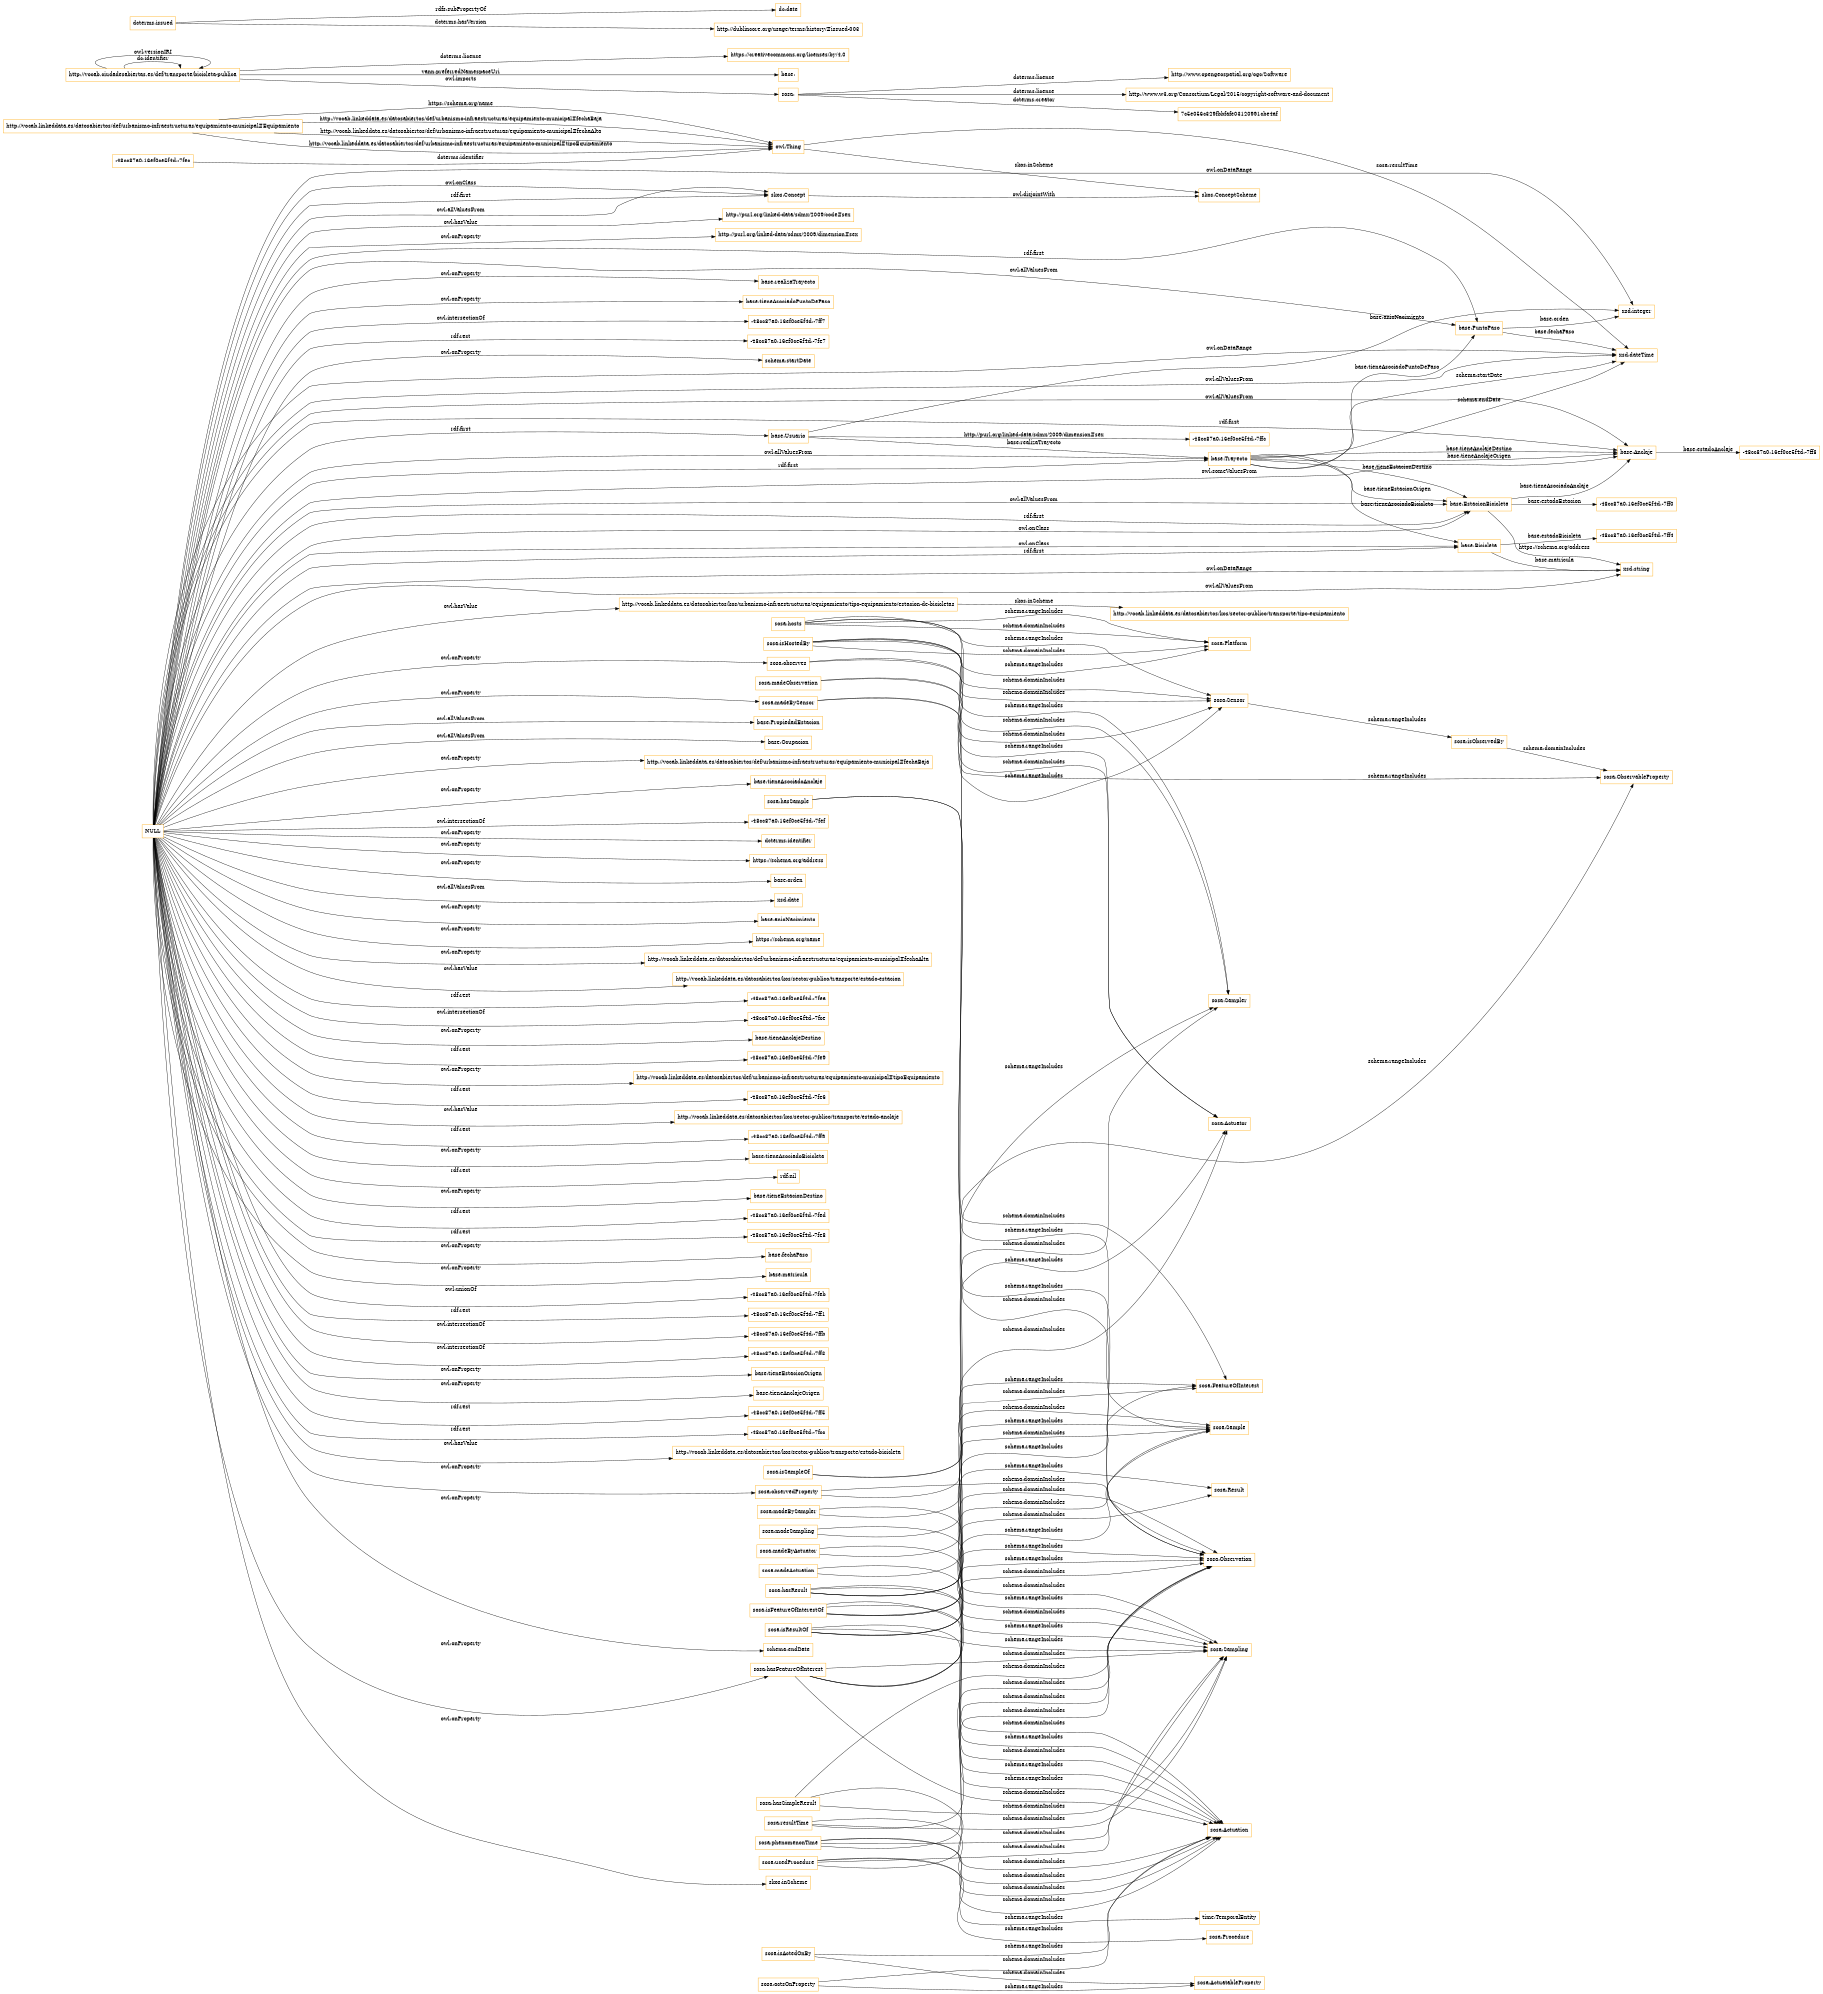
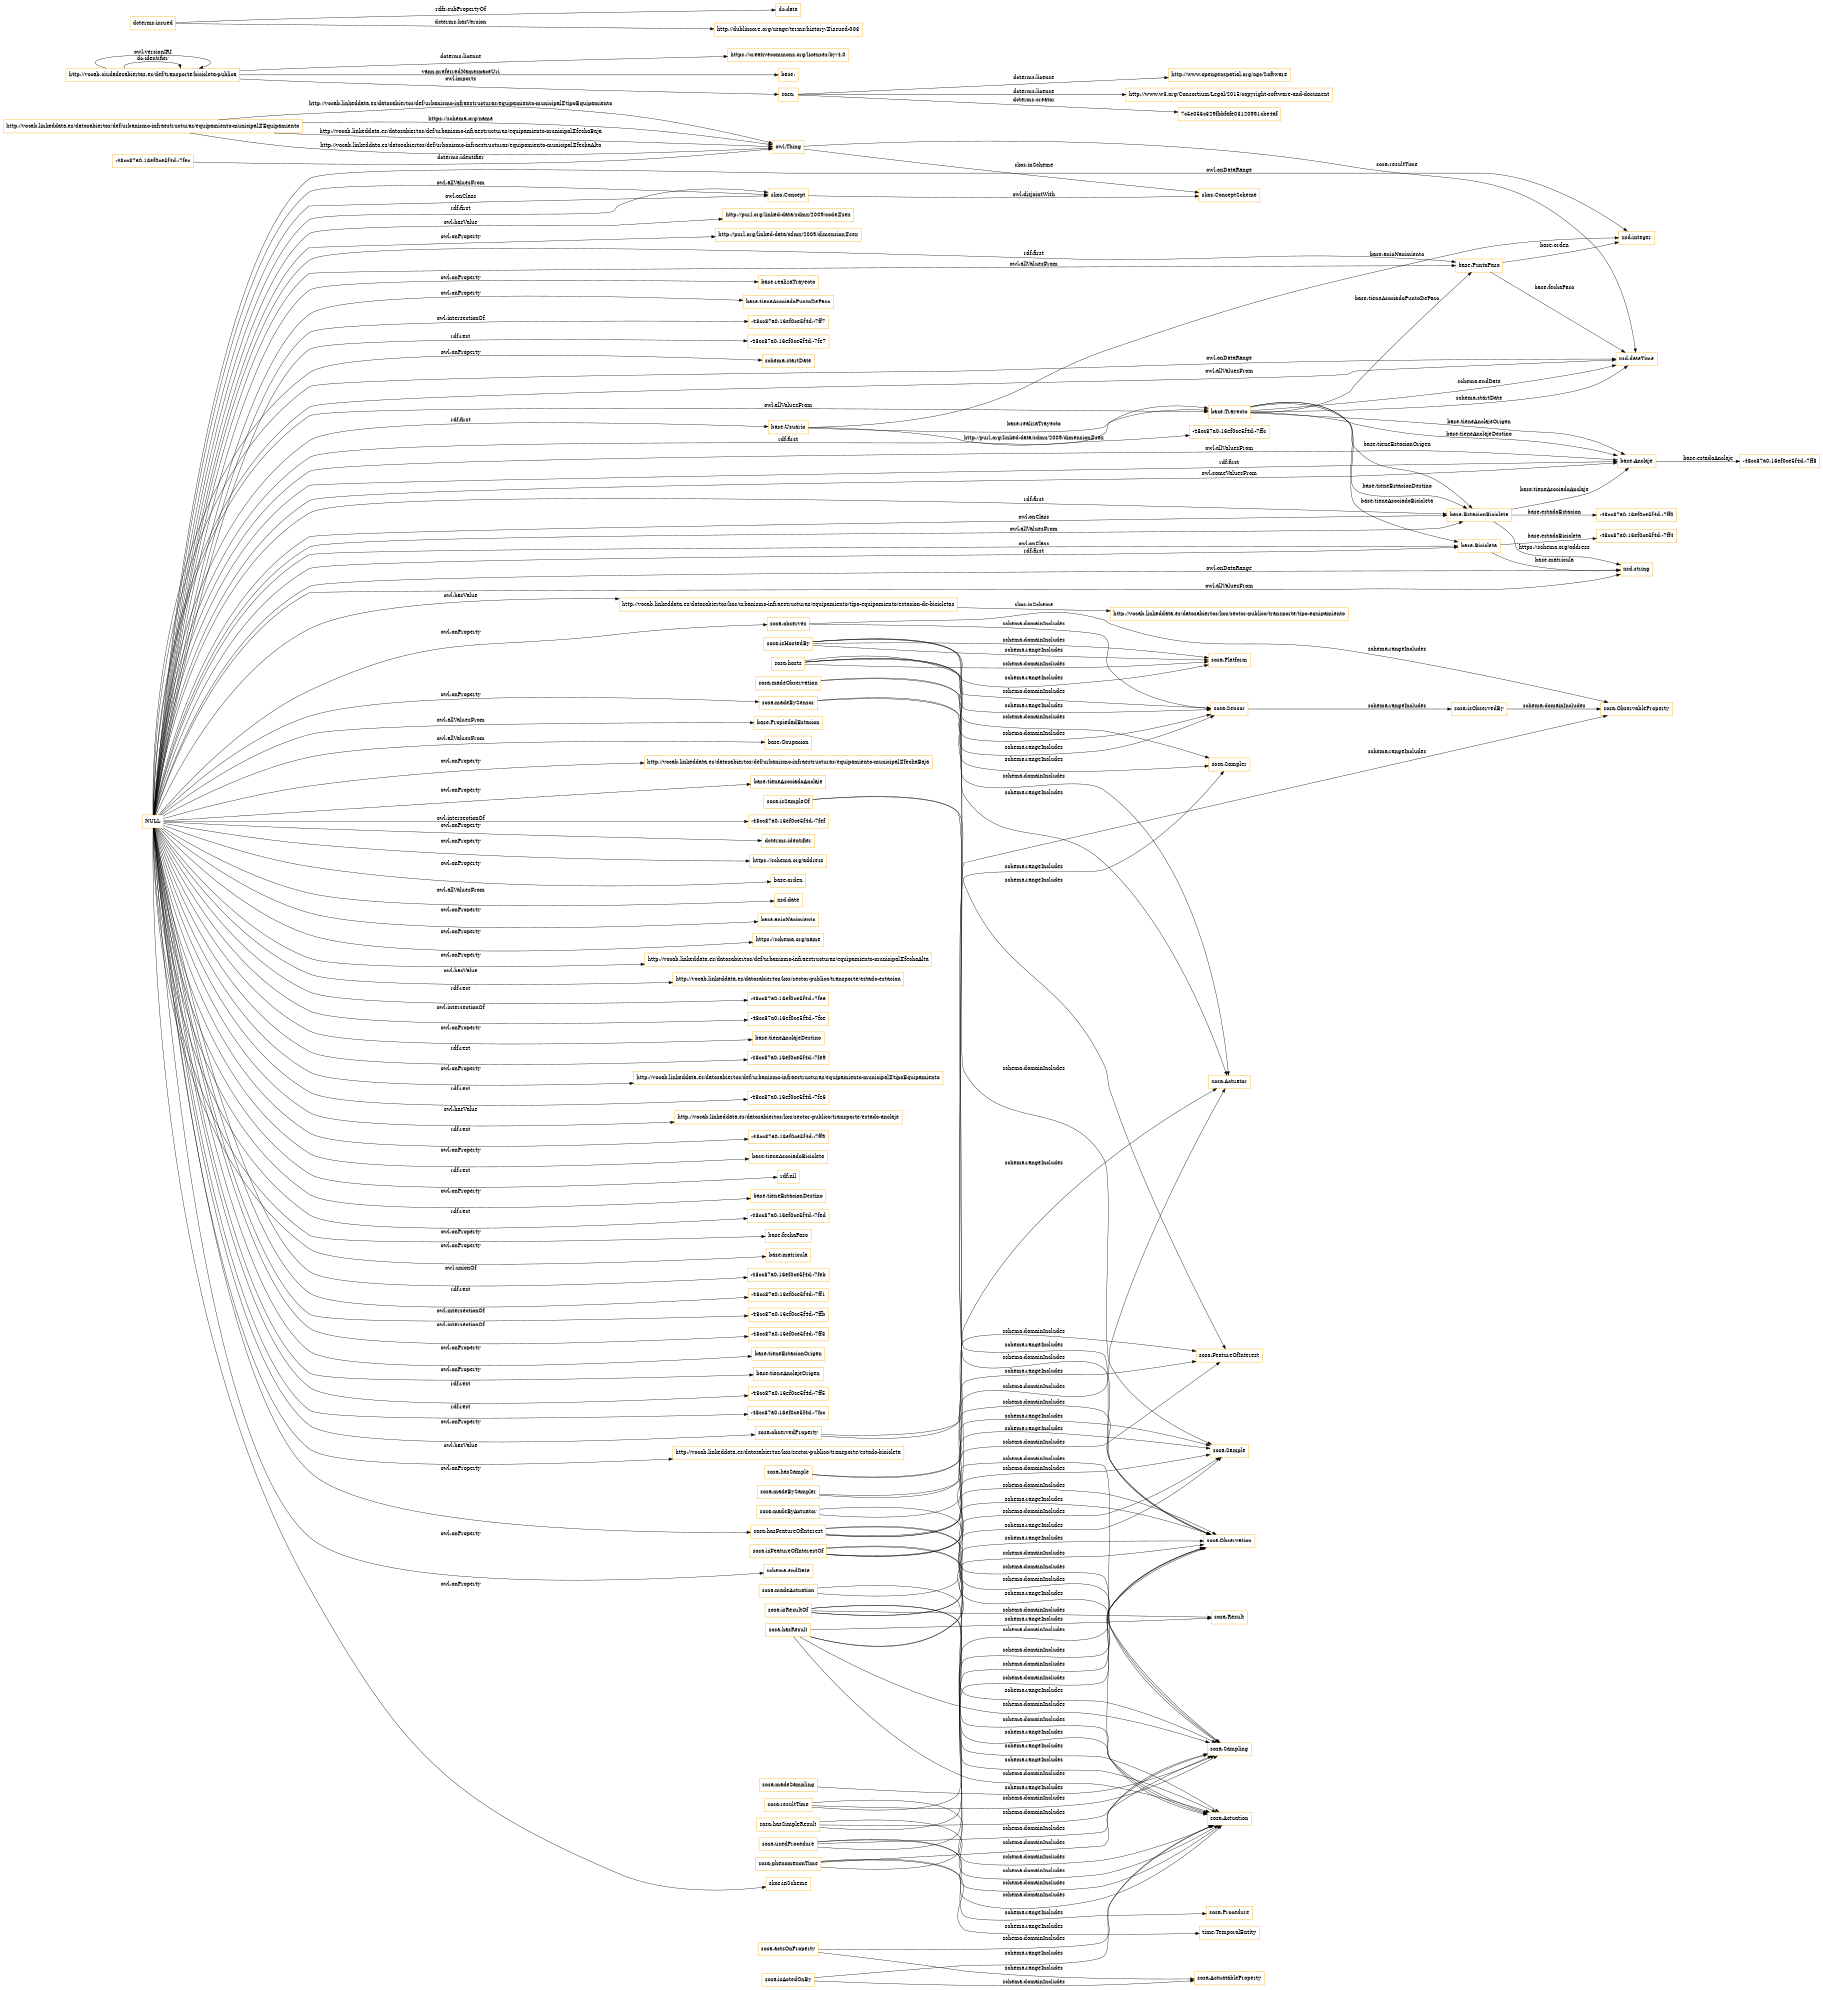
(788, 1236) -> none
(972, 1253) -> none
